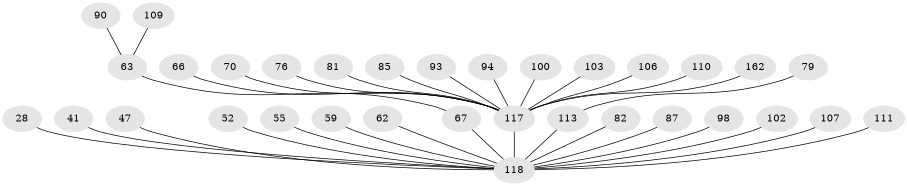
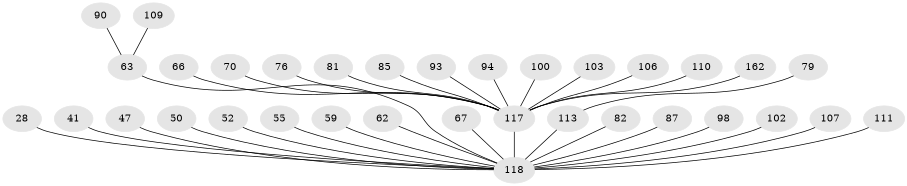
(248, 94) -> (394, 100)
none -> (177, 119)
